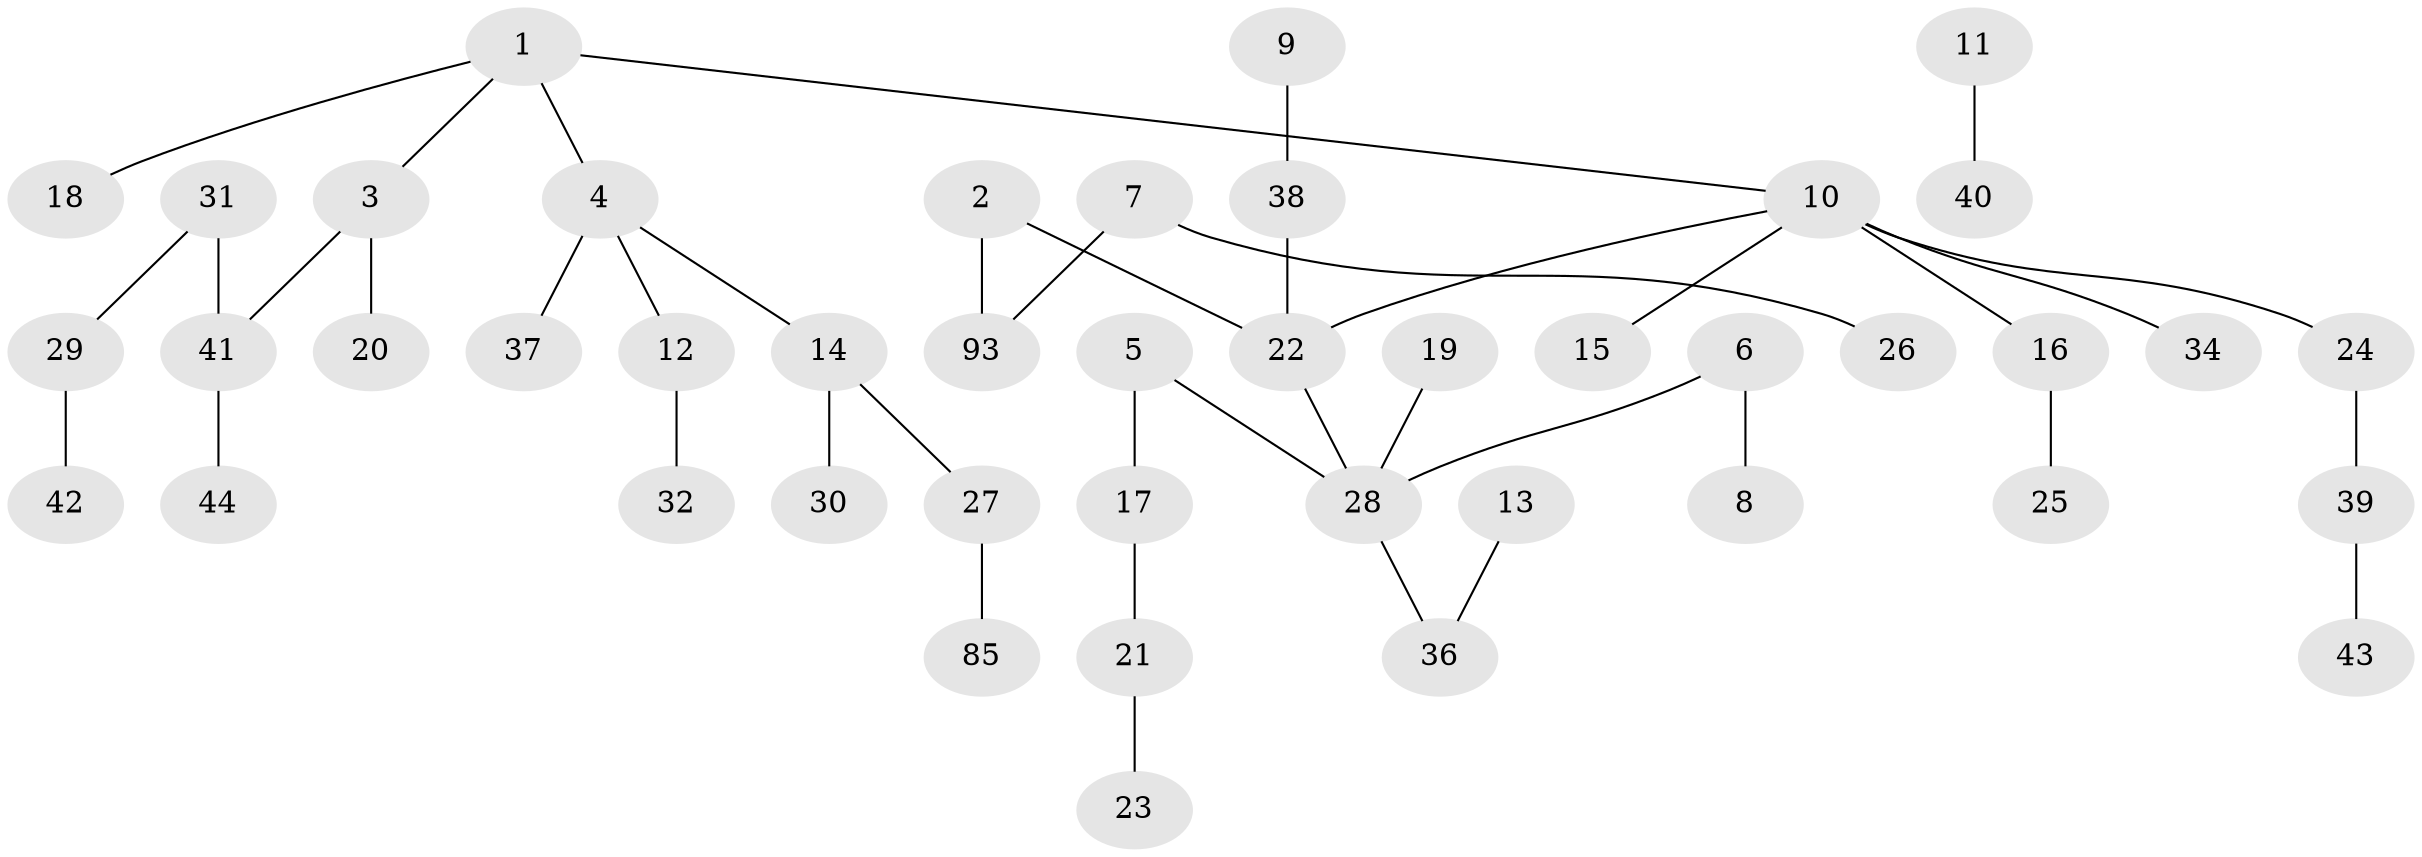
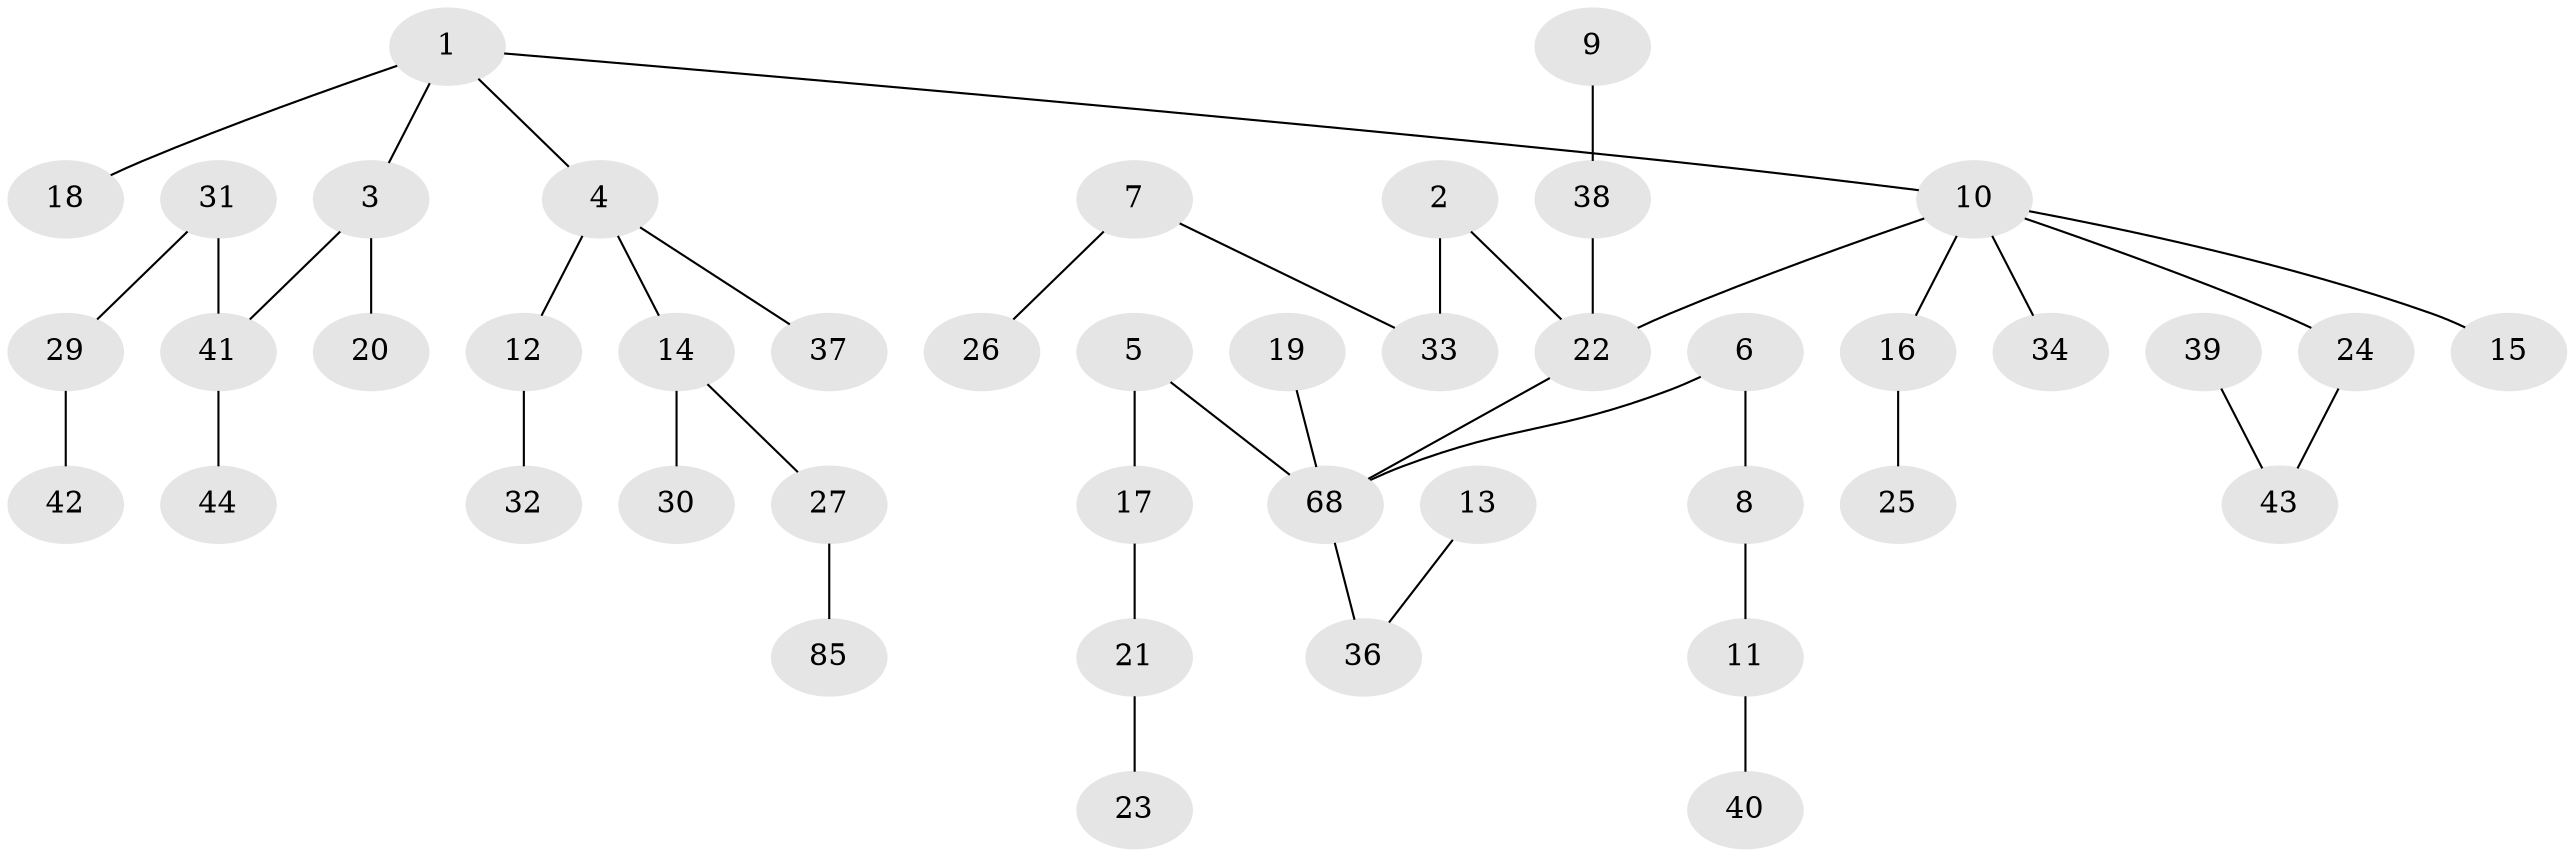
(982, 352) -> (1440, 352)
(2356, 429) -> (2318, 428)
(1364, 505) -> (1326, 505)
none -> (1745, 581)
